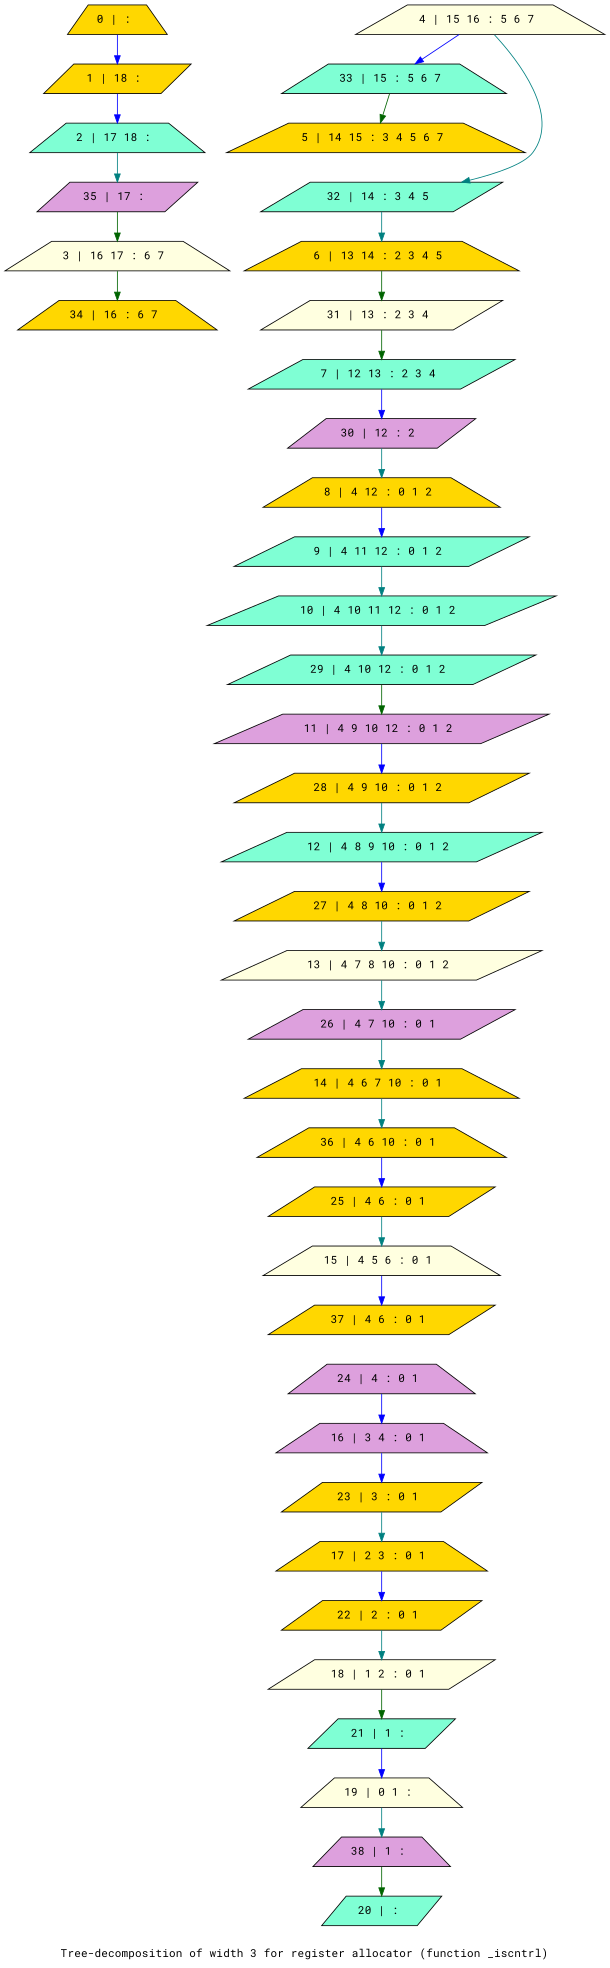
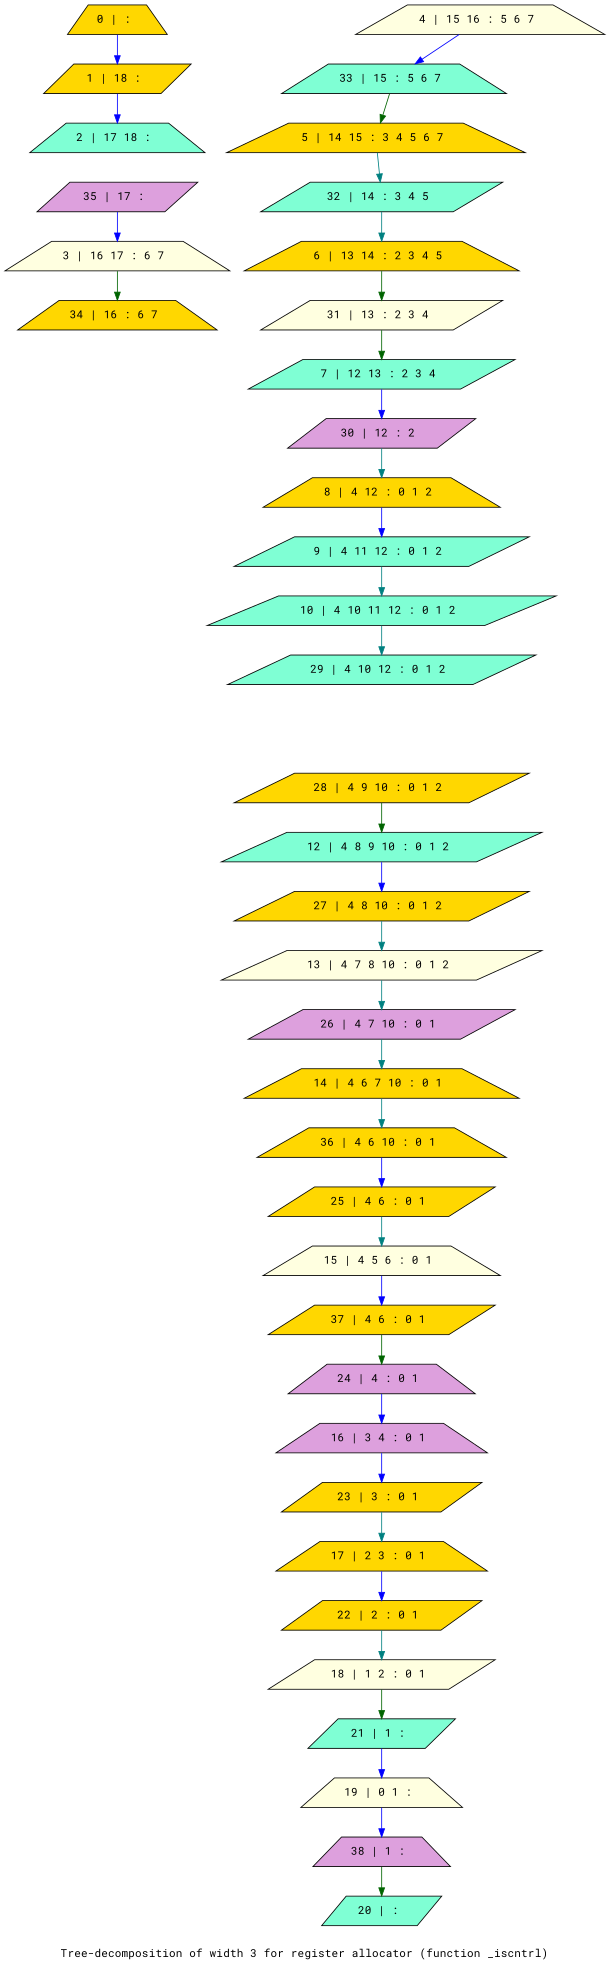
(542, 123) -> (378, 163)
(117, 163) -> none
(117, 223) -> (117, 223)
(382, 729) -> none
(382, 814) -> (382, 814)
none -> (382, 1345)
(382, 1818) -> (382, 1818)
